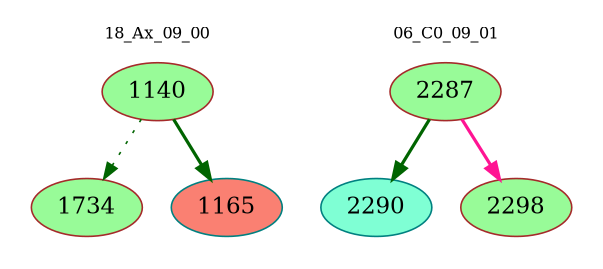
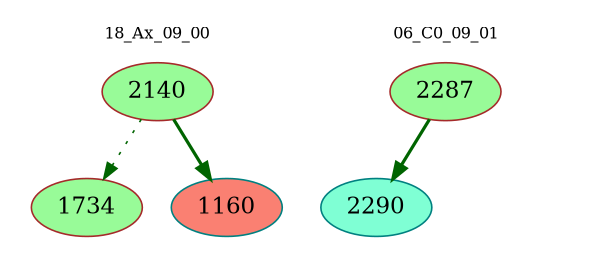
(158, 92) -> (158, 92)
(227, 207) -> (227, 207)
(516, 207) -> none
